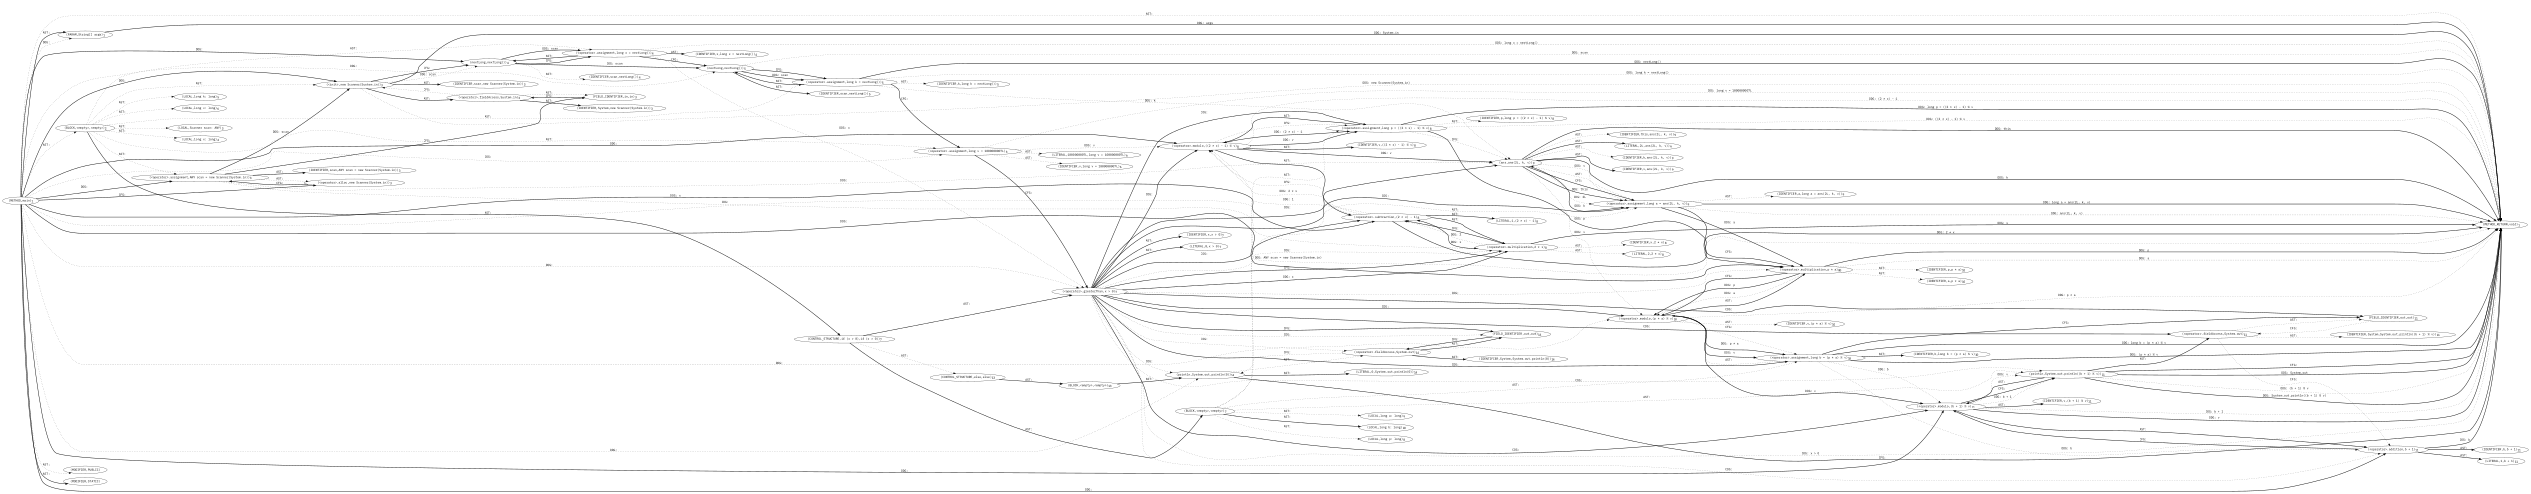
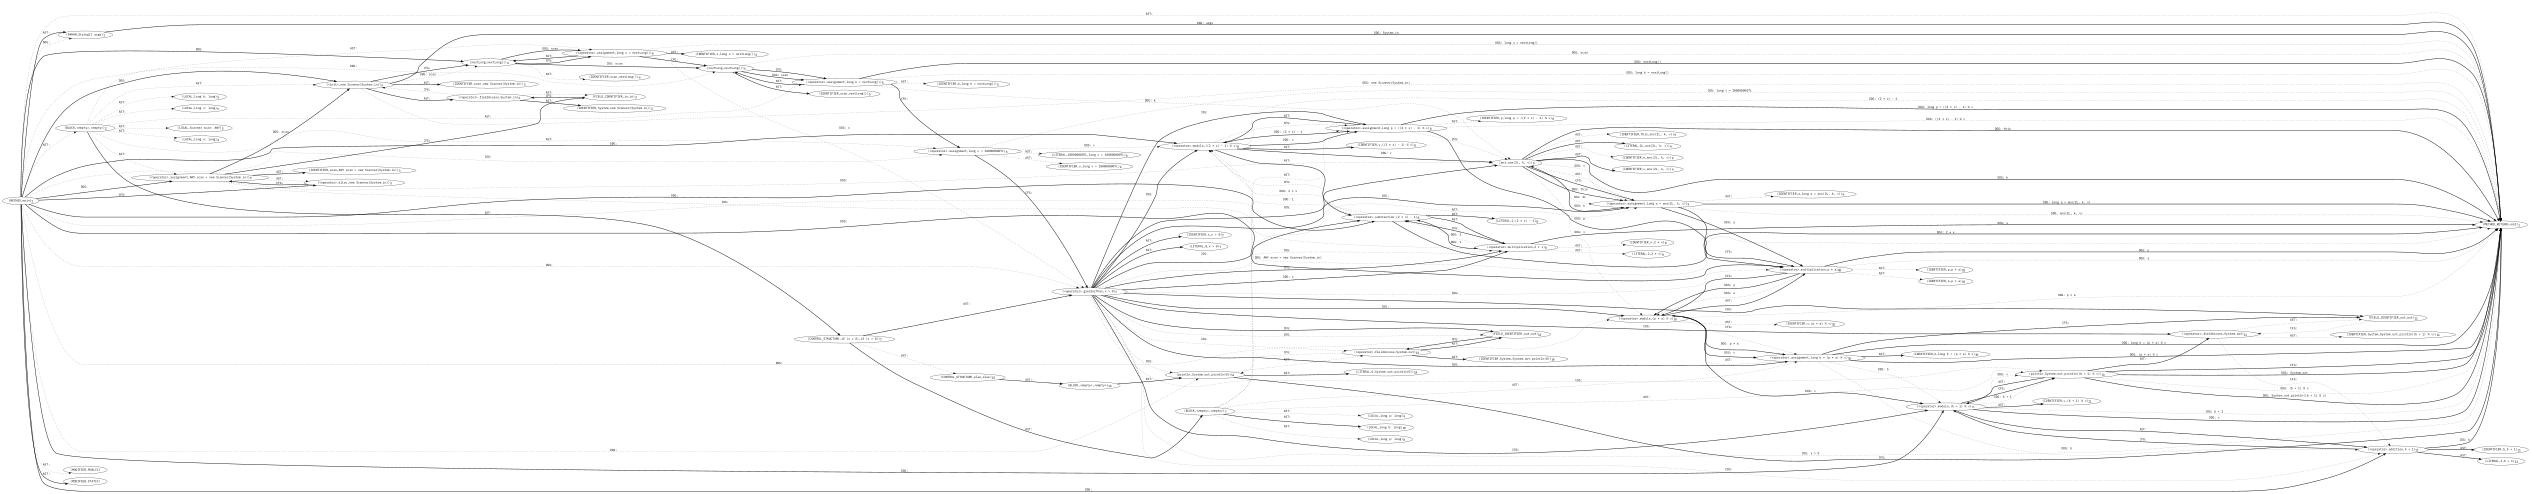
(675, 196) -> (675, 196)
